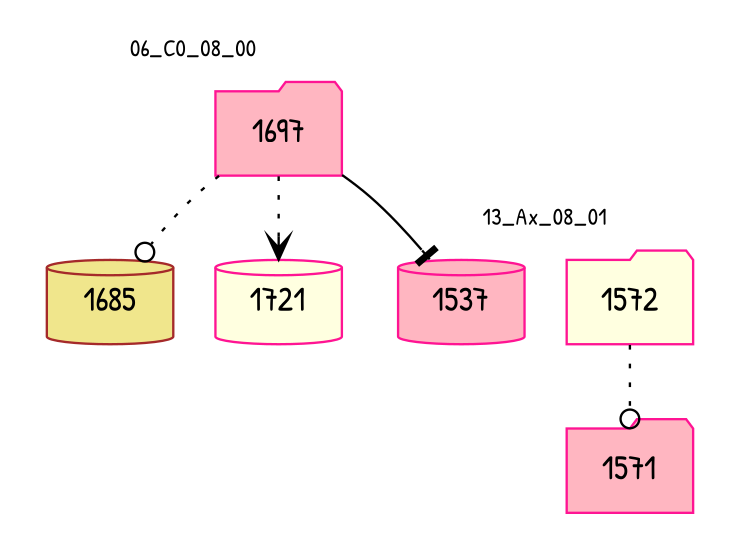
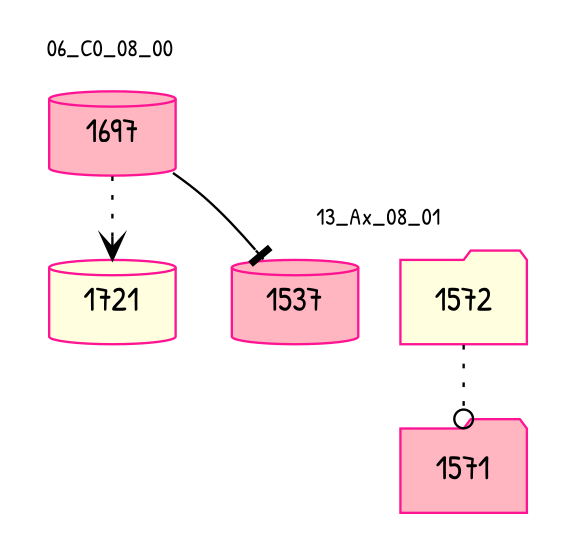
(279, 133) -> (112, 133)
(110, 302) -> none
